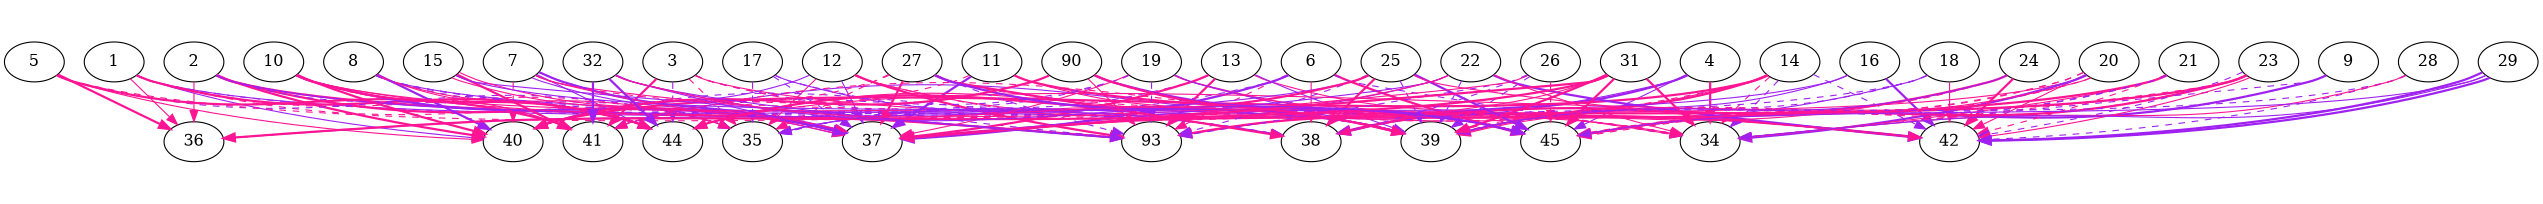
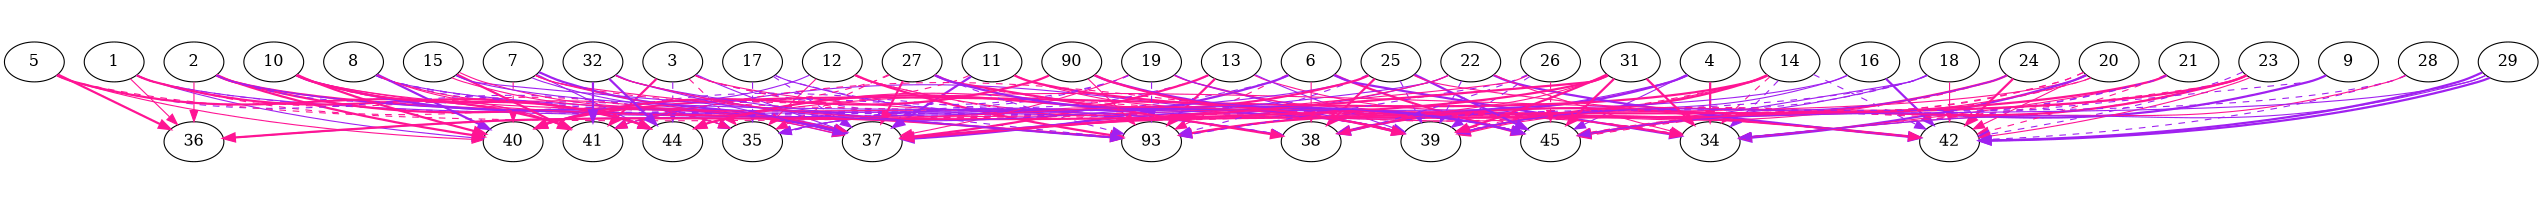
(850, 97) -> (765, 103)
(1501, 107) -> (1501, 107)
none -> (1759, 107)
